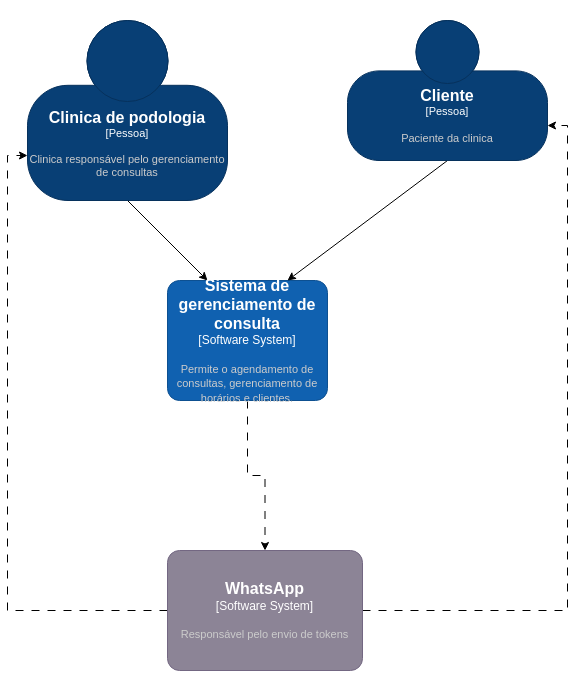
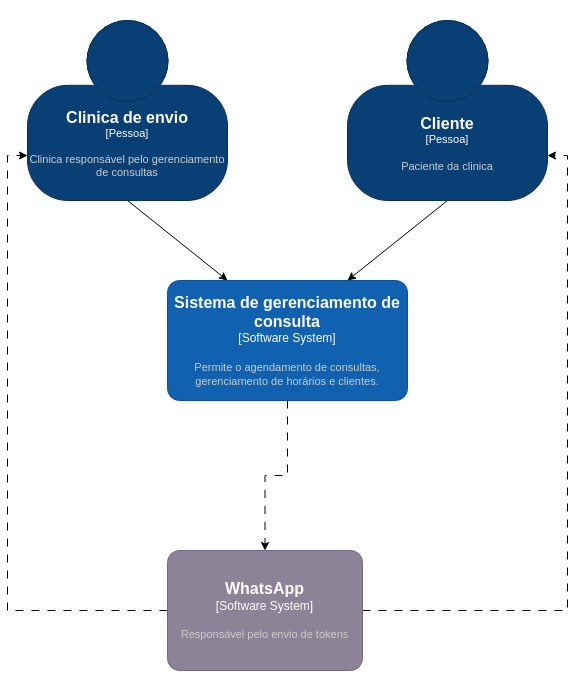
(448, 91) -> (448, 111)
(128, 144) -> (128, 144)
(248, 341) -> (288, 341)
